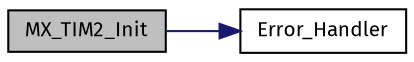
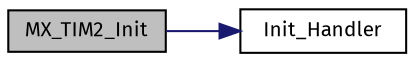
(323, 31) -> (323, 31)
